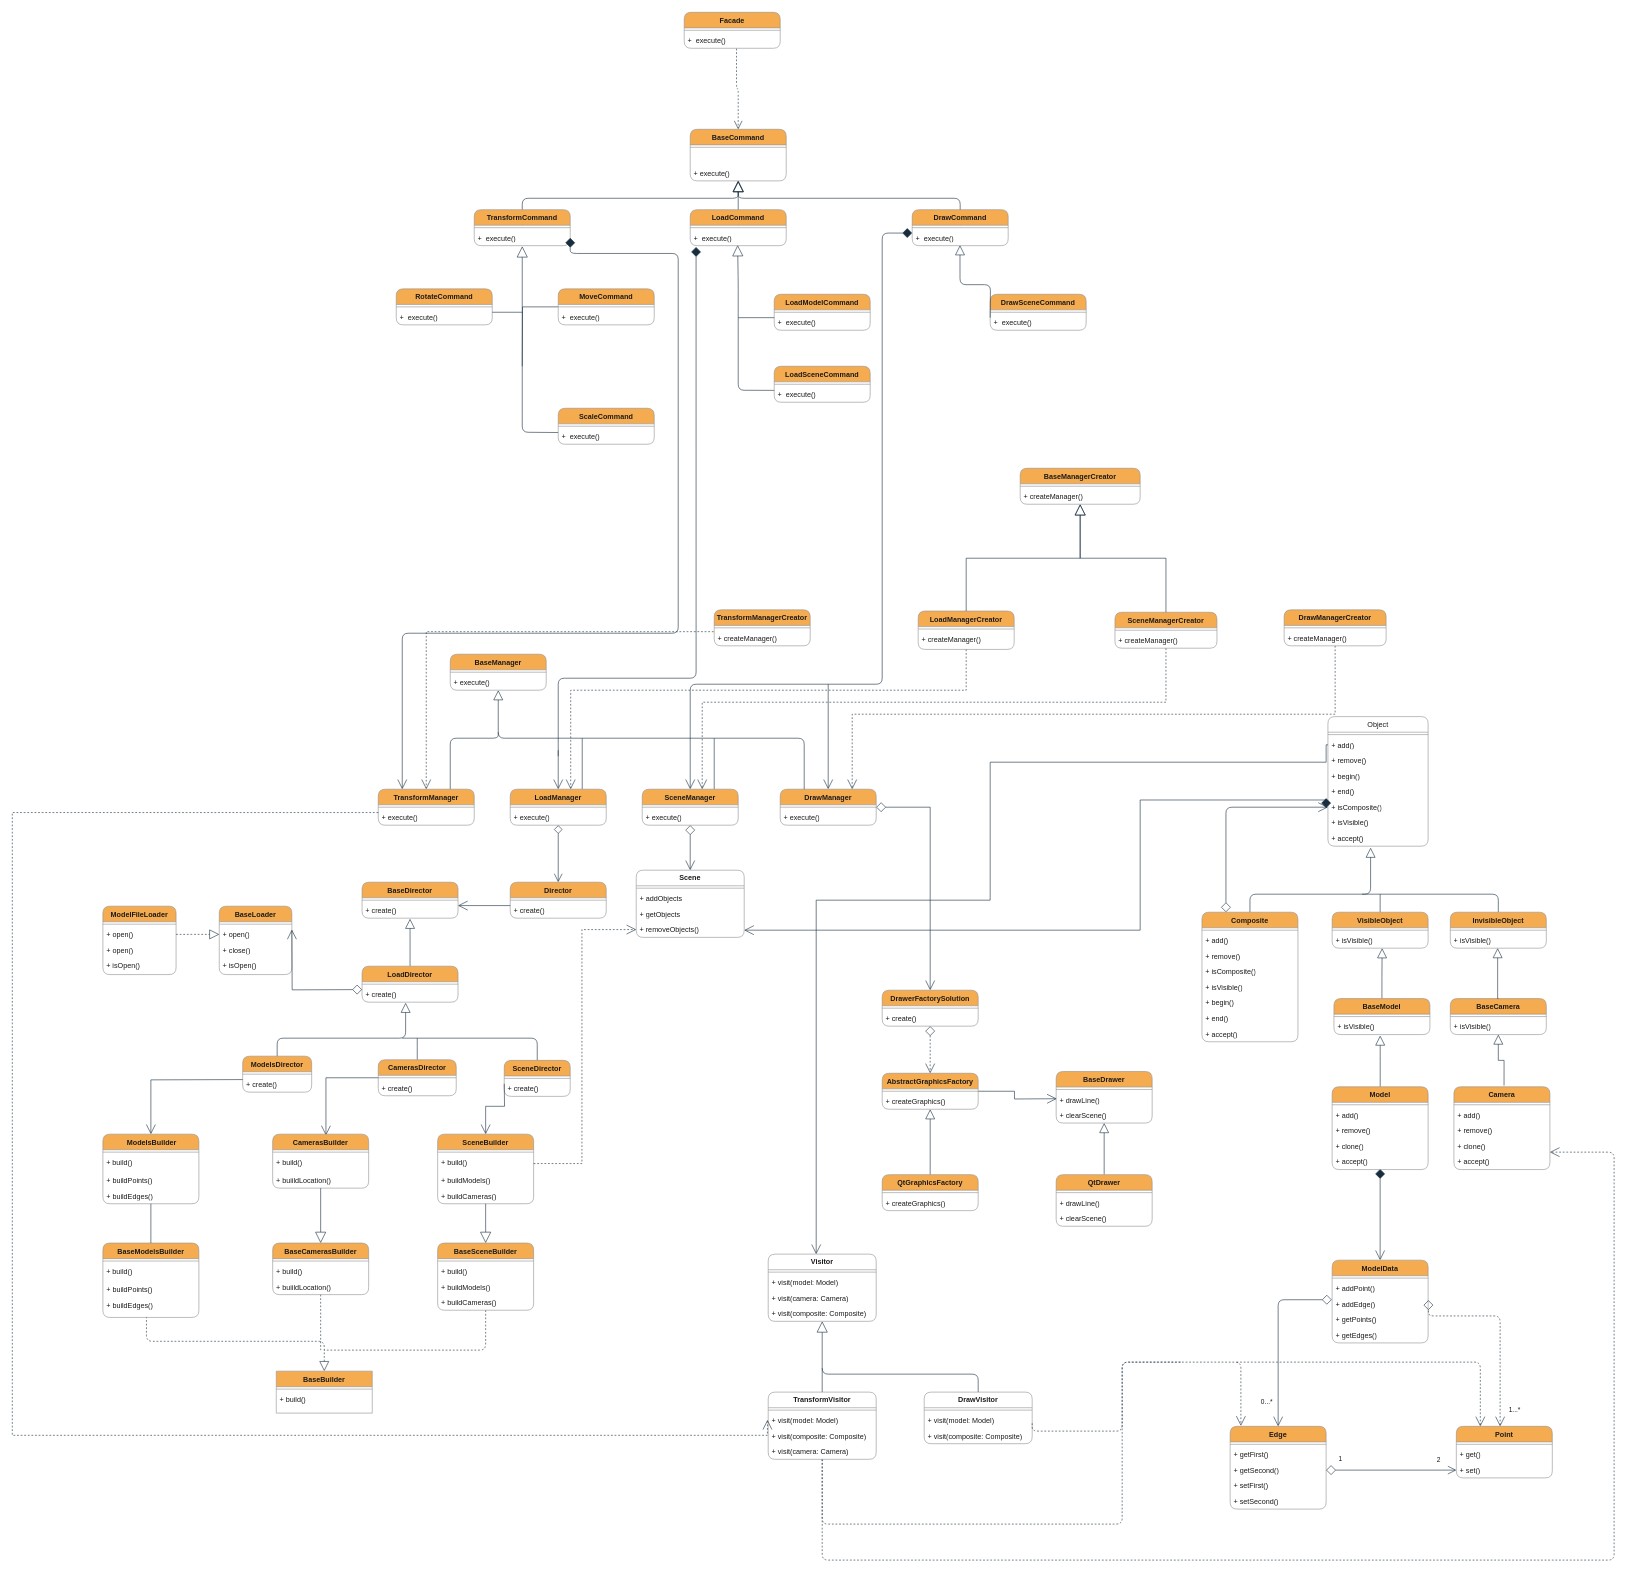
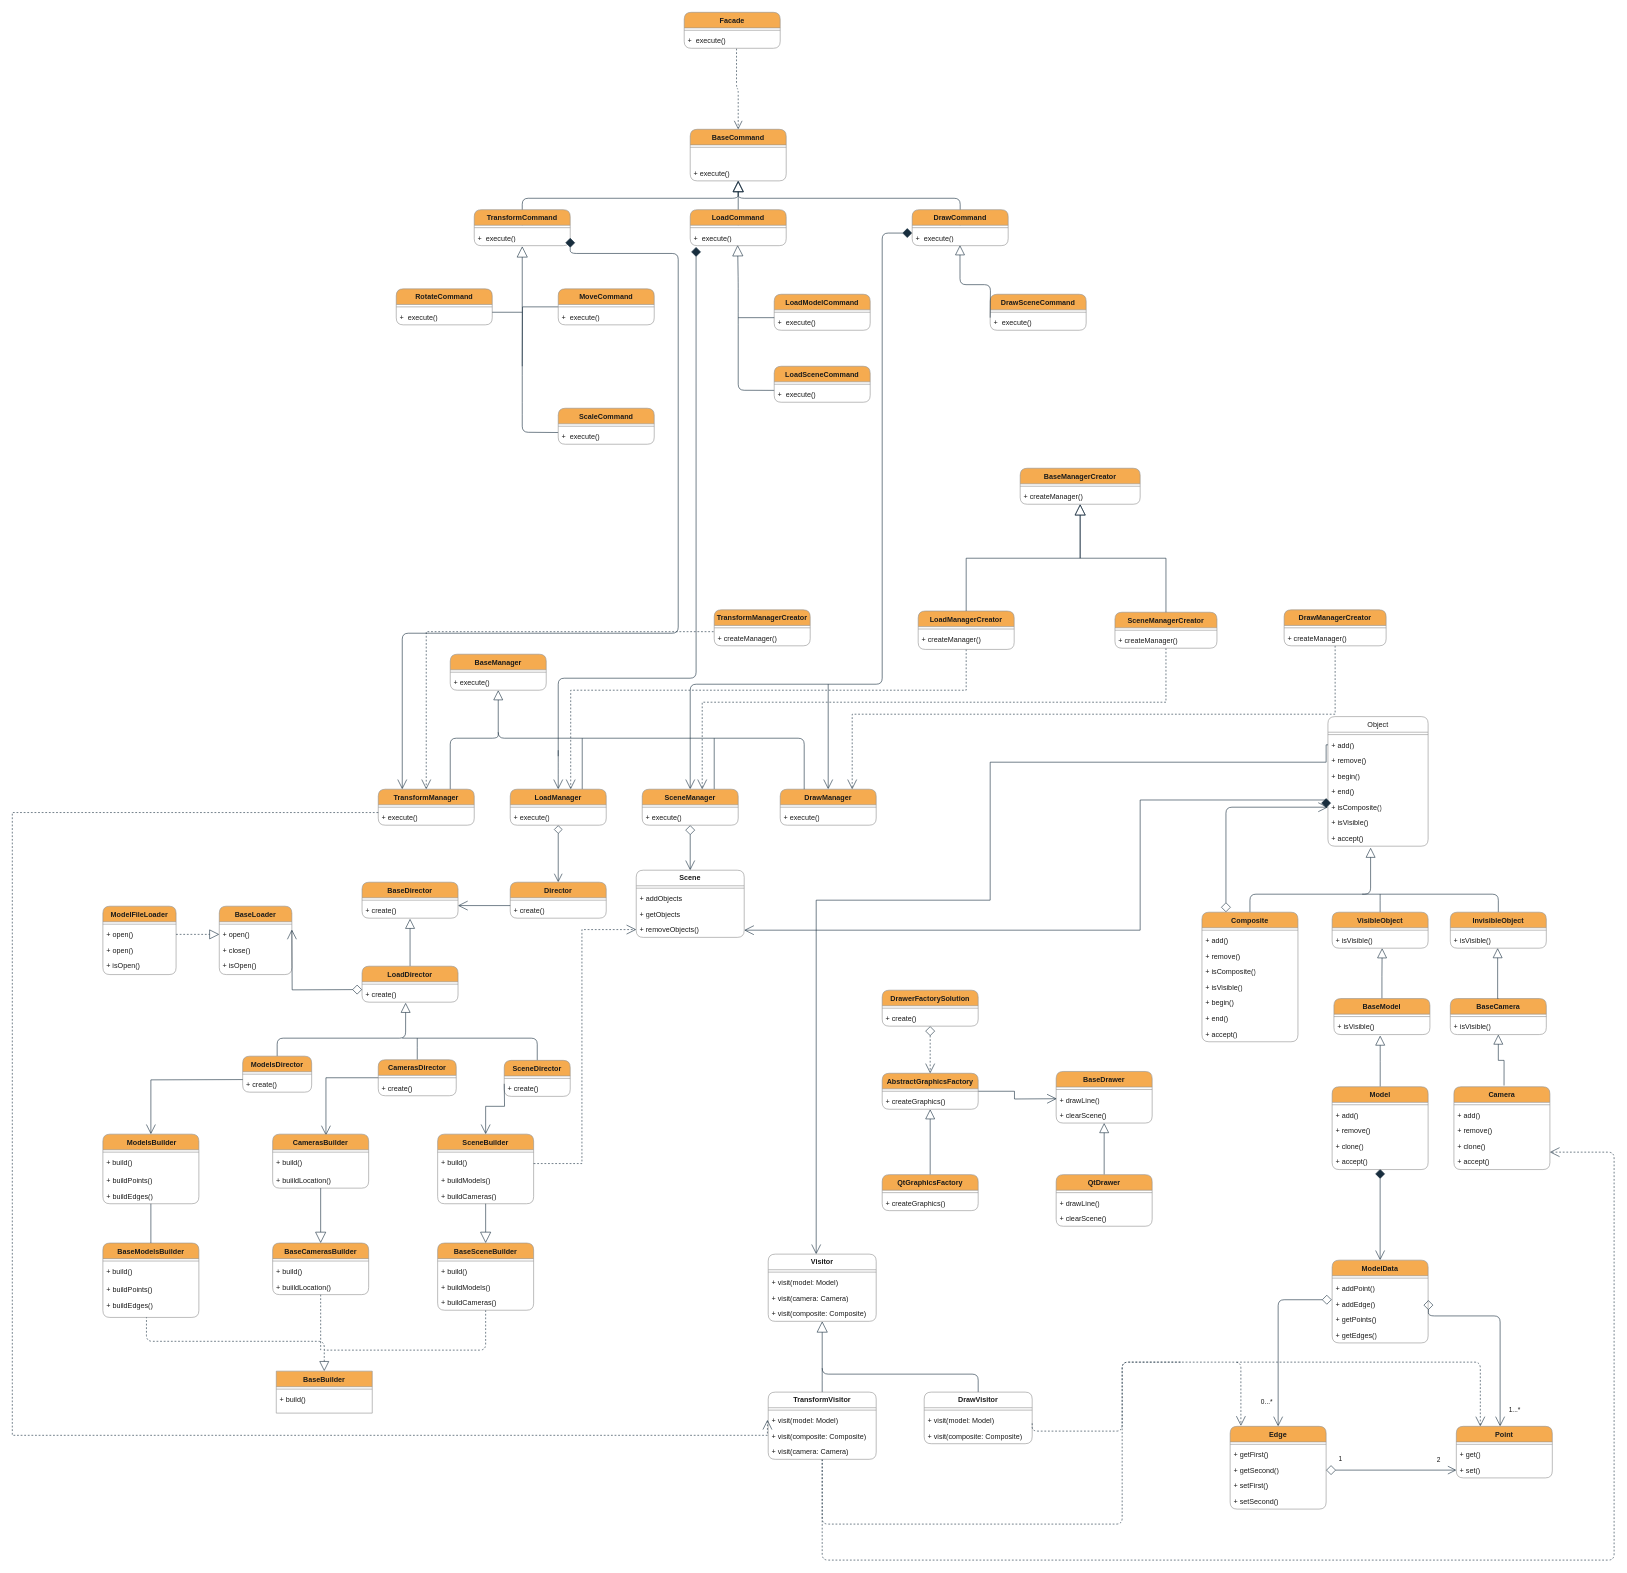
(930, 876) -> none
(1500, 1336) -> (1500, 1336)
